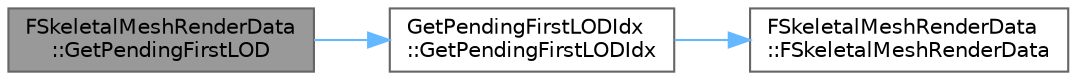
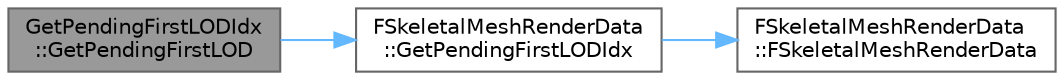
(161, 40) -> (144, 40)
(532, 40) -> (509, 40)
